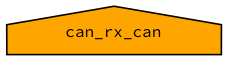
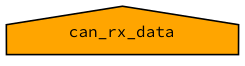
(114, 33) -> (122, 33)
